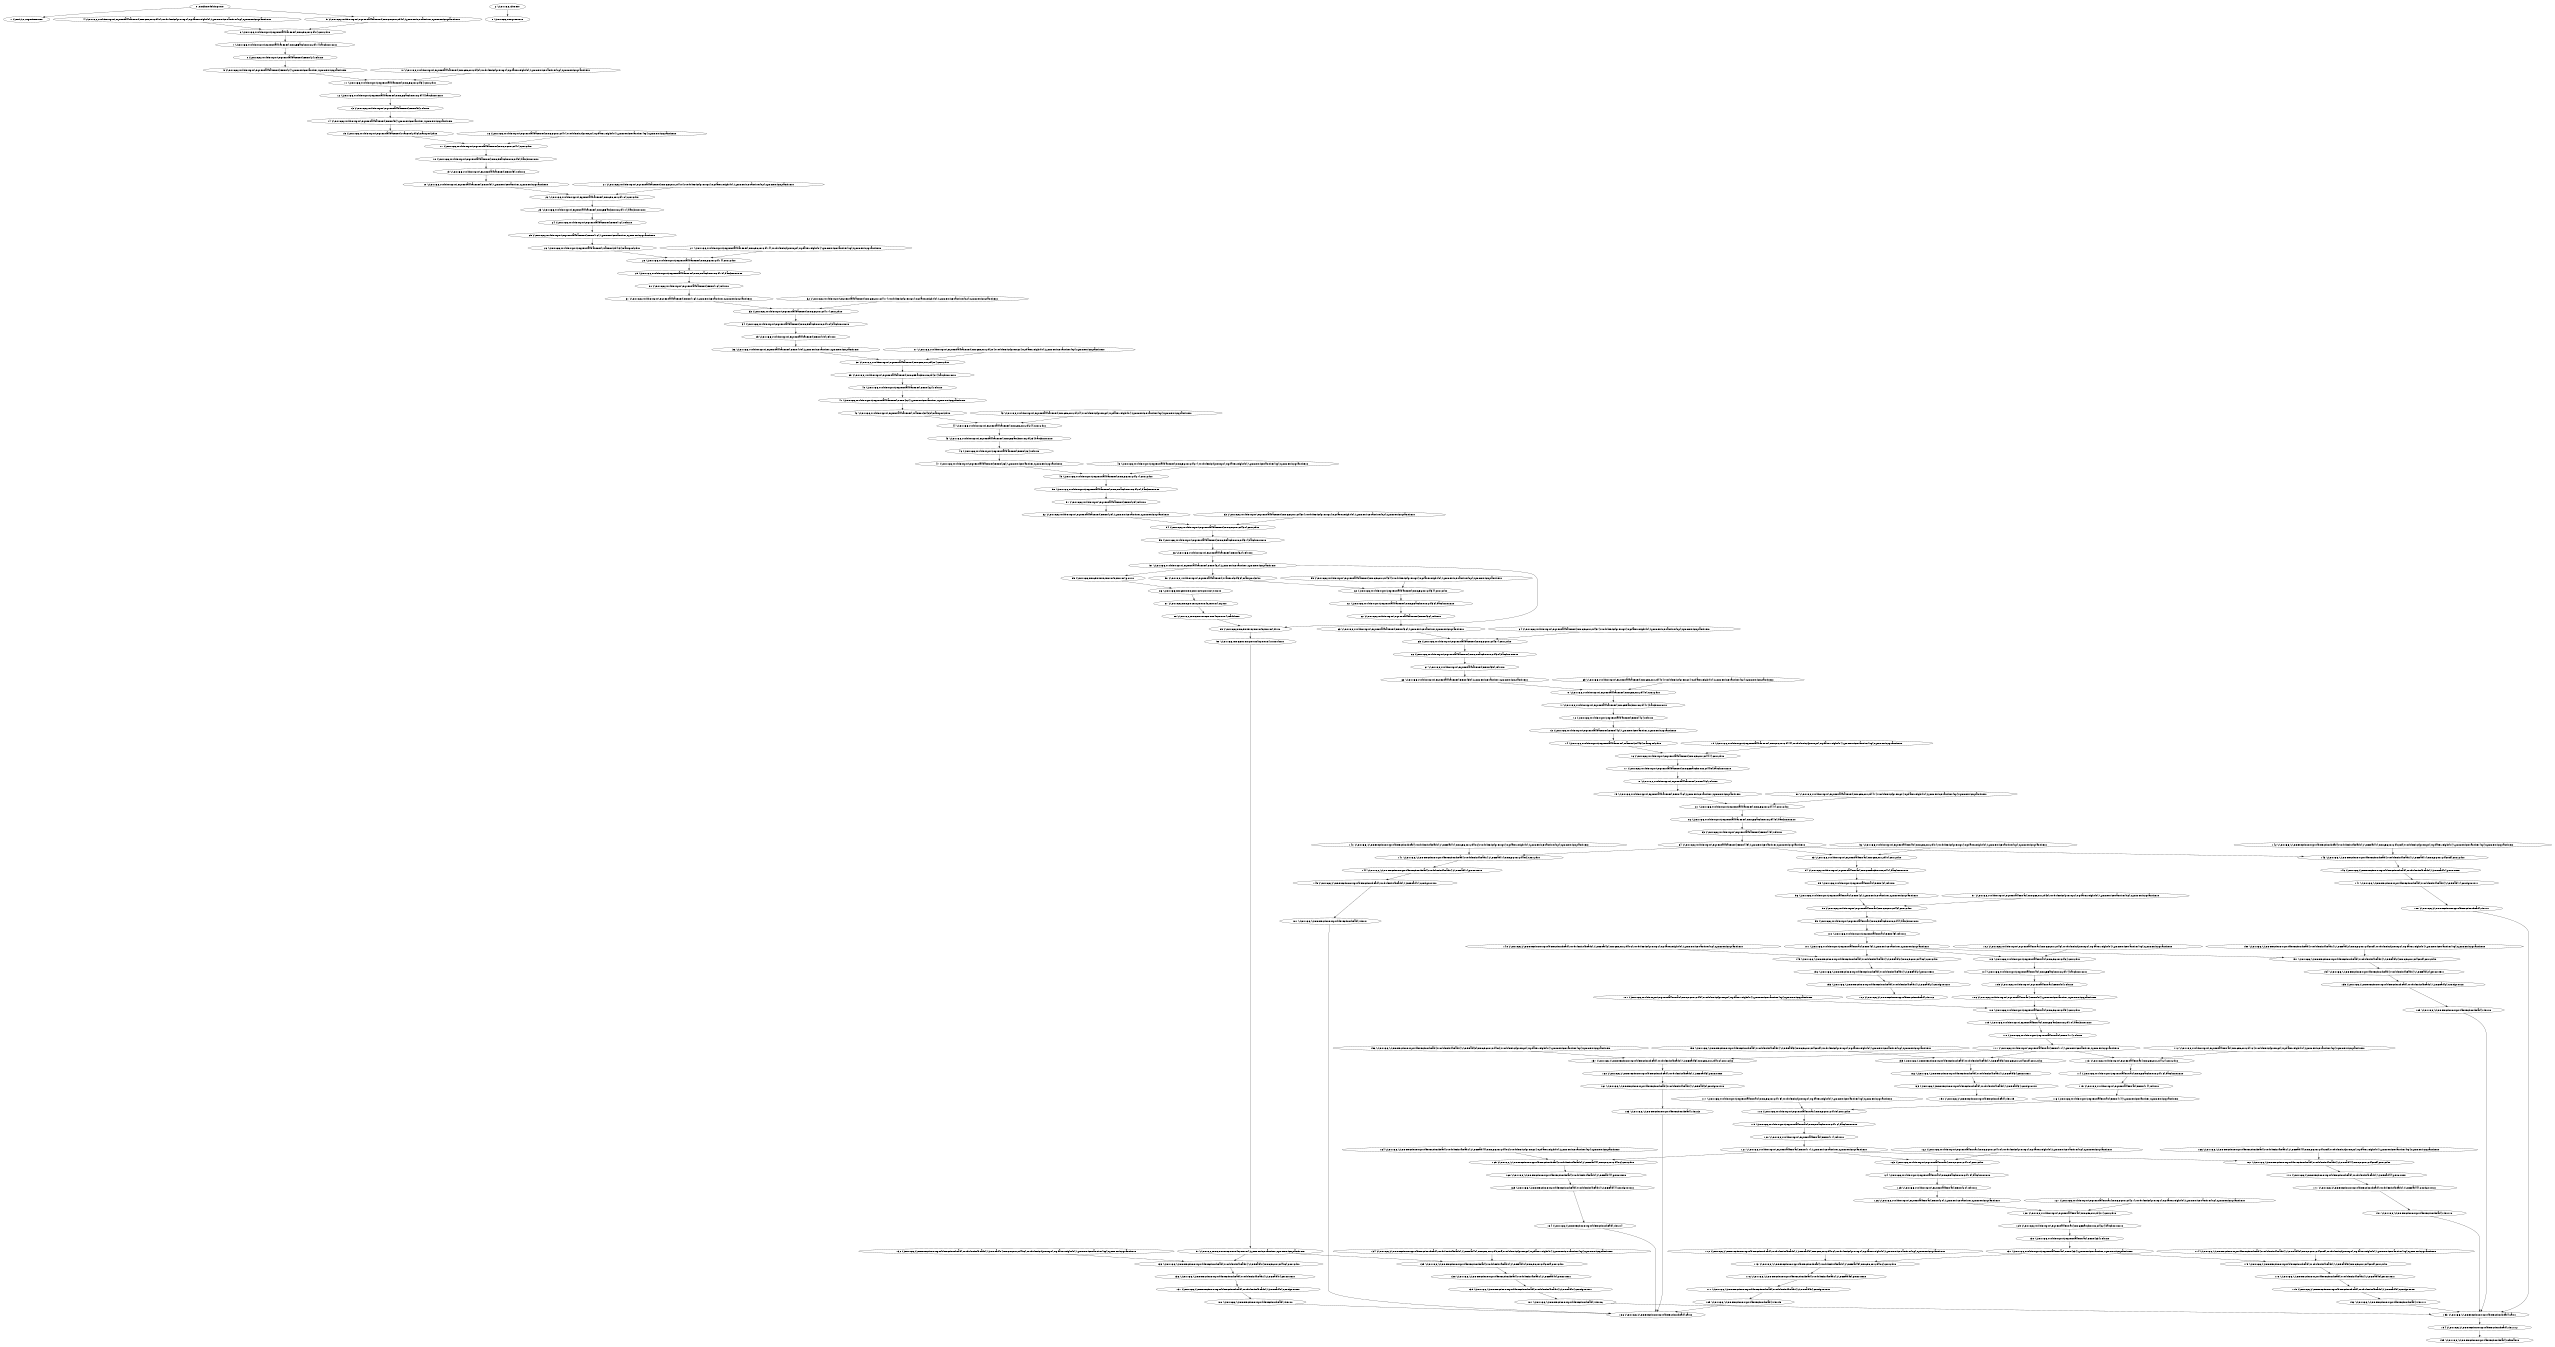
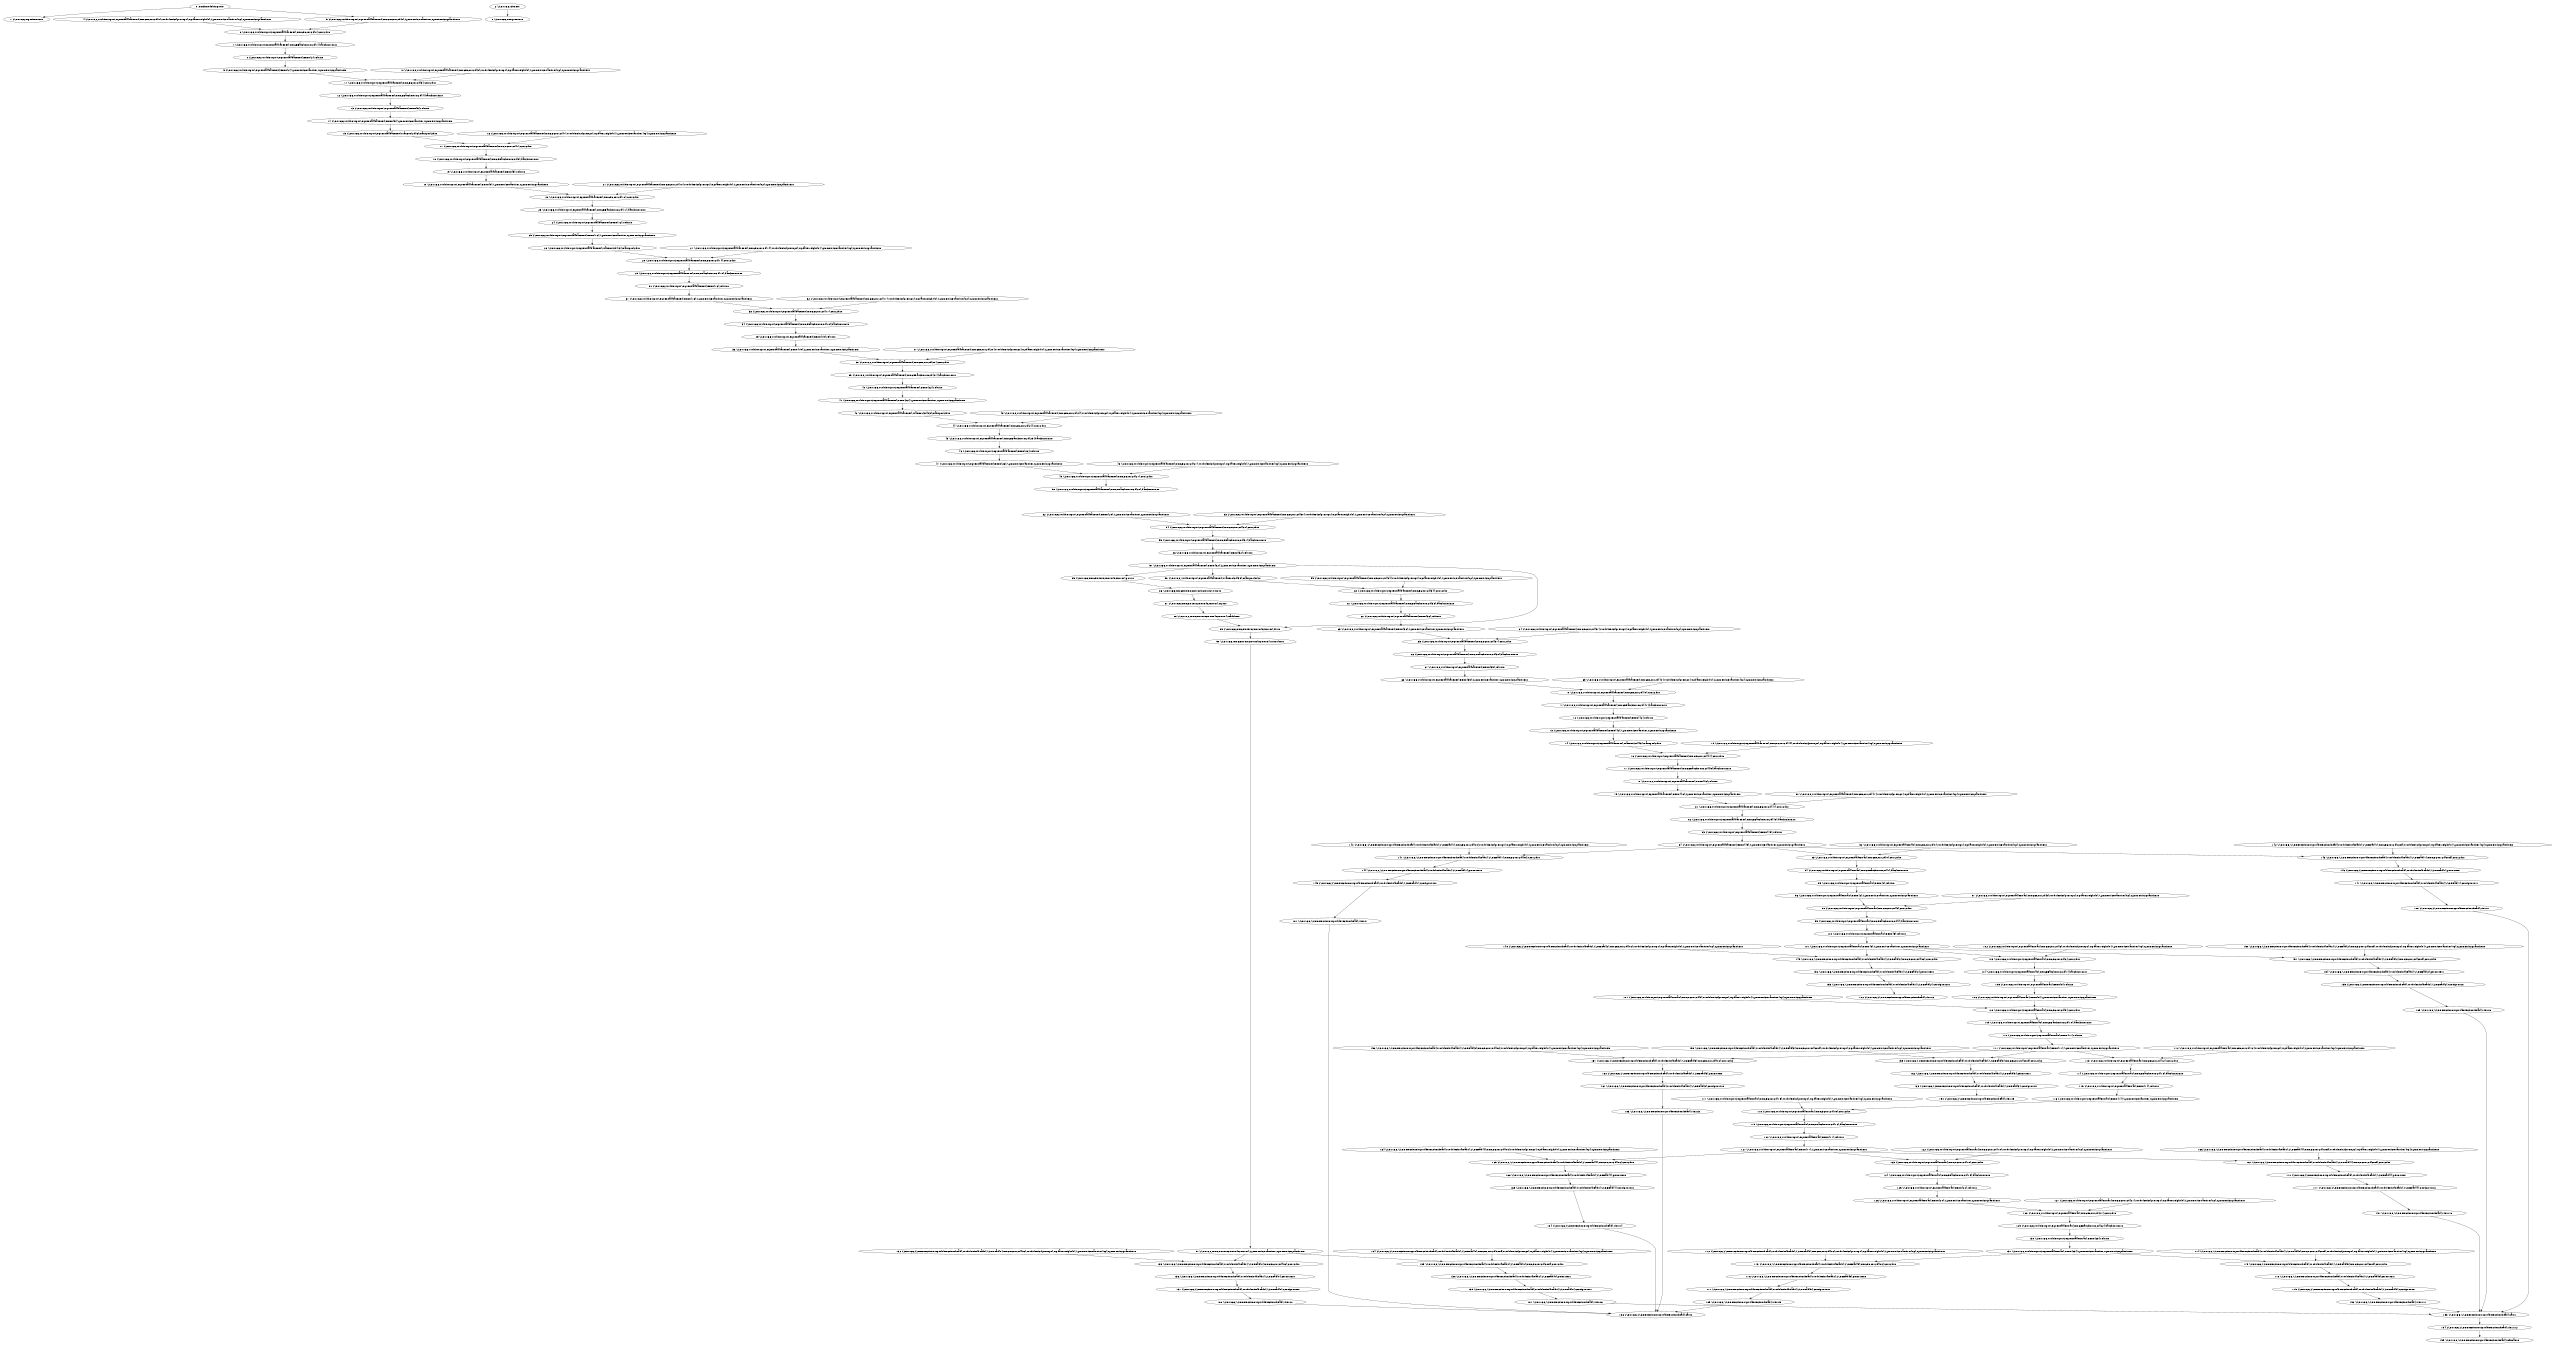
(27, 19) -> (27, 19)
(1106, 502) -> none
